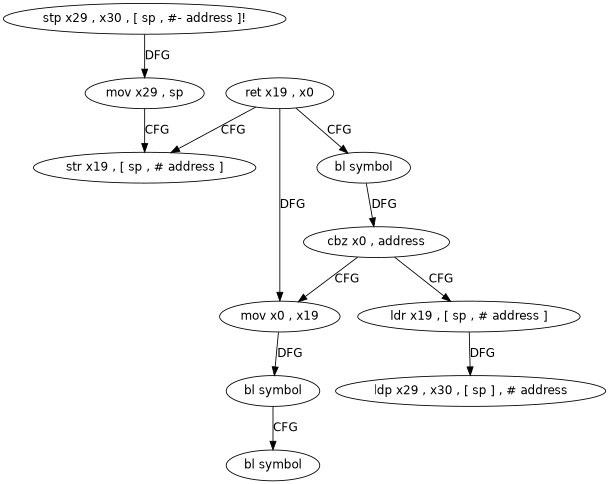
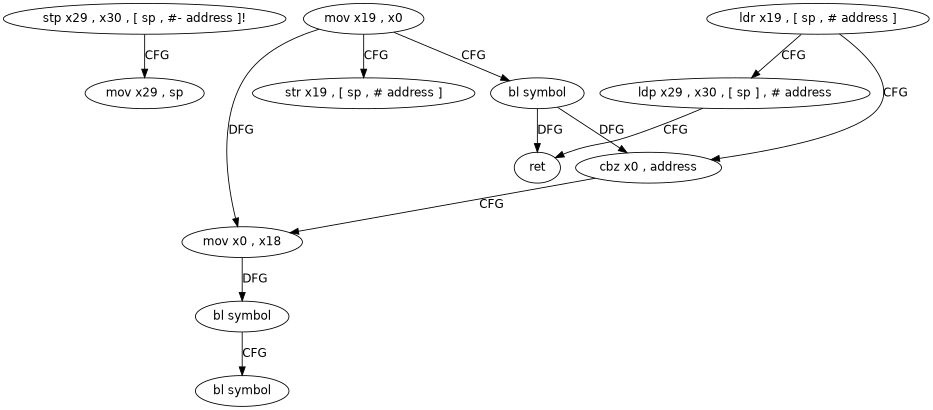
(157, 56) -> (157, 56)
(280, 93) -> (364, 19)
(145, 126) -> none
none -> (537, 168)
(419, 277) -> (846, 128)
(280, 317) -> (242, 242)
(483, 354) -> (794, 56)
